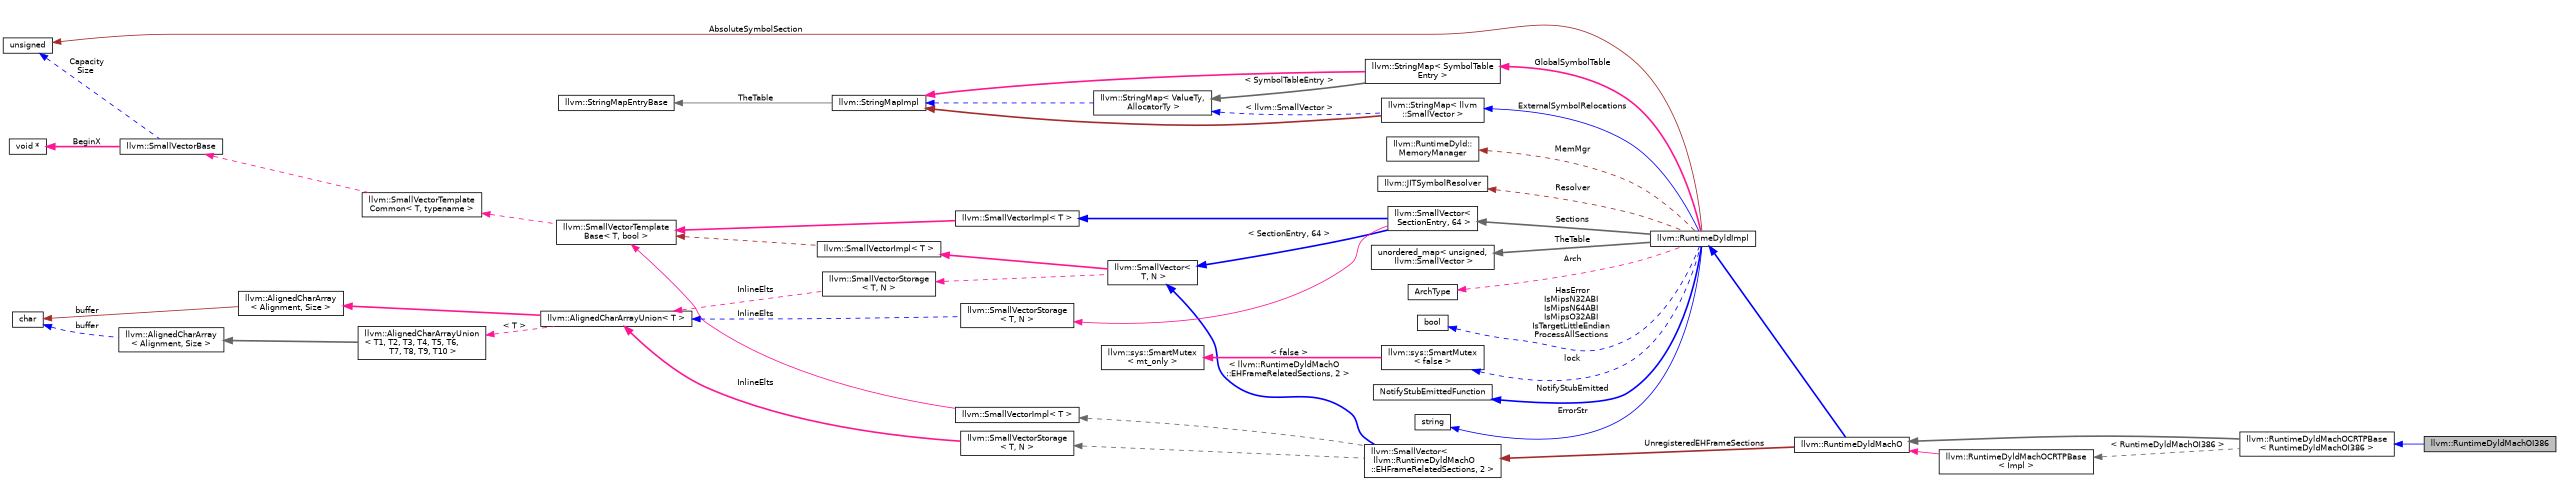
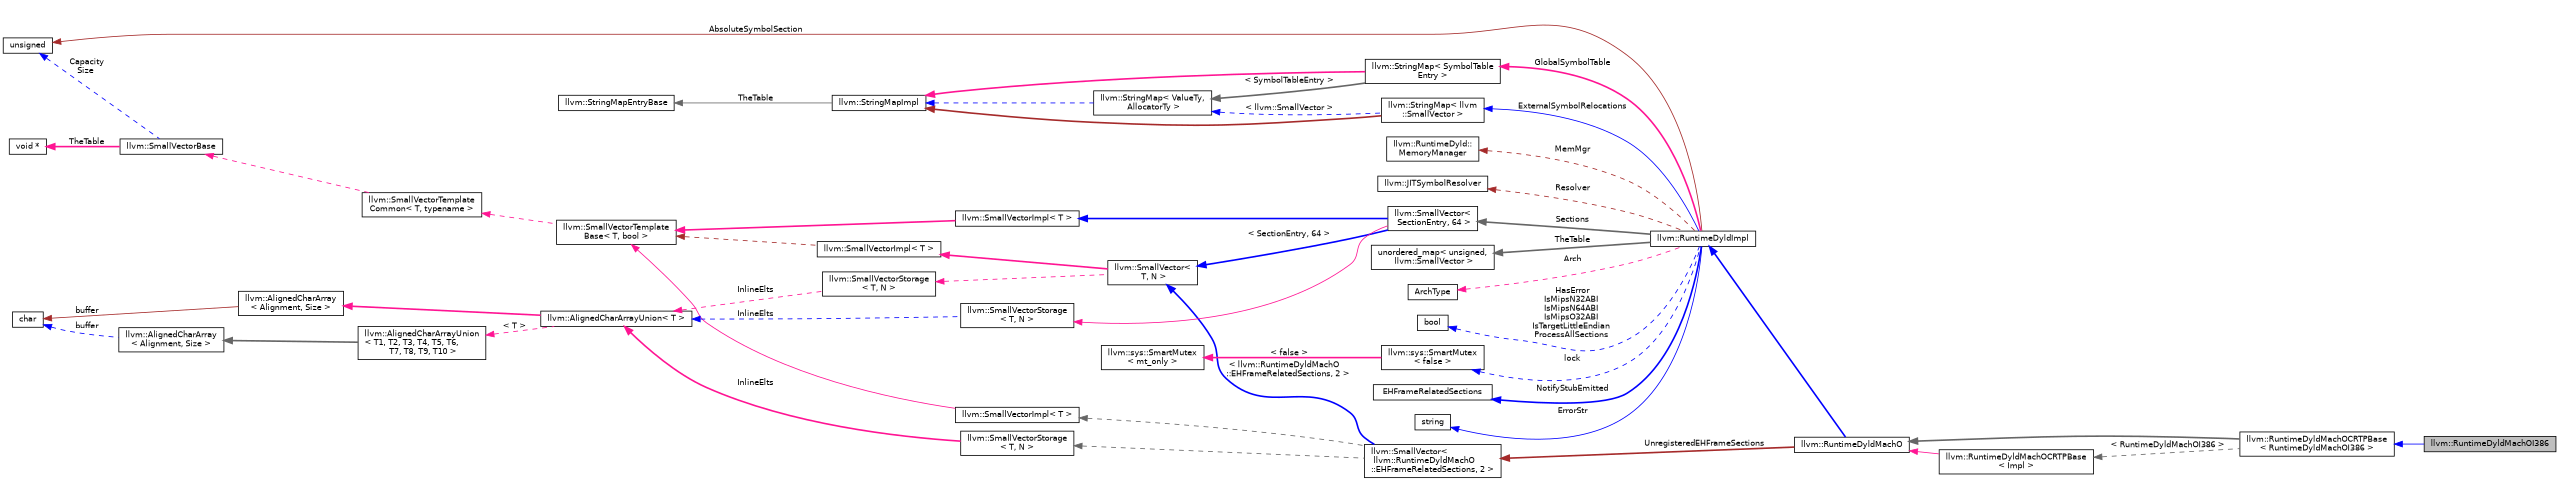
(86, 142) -> (86, 142)
(1433, 392) -> (1433, 392)
